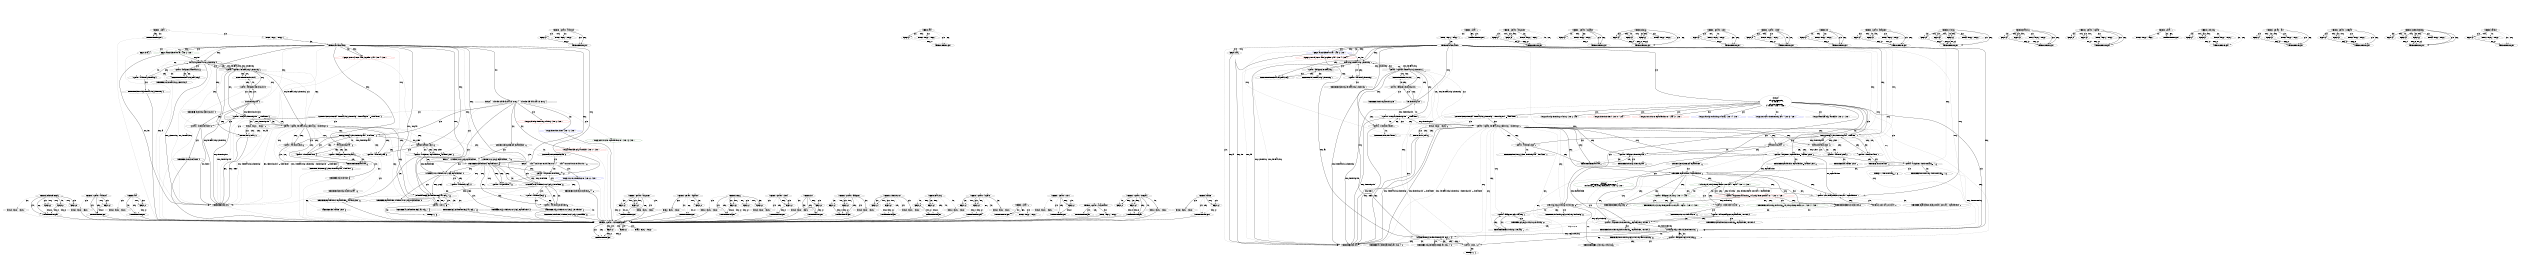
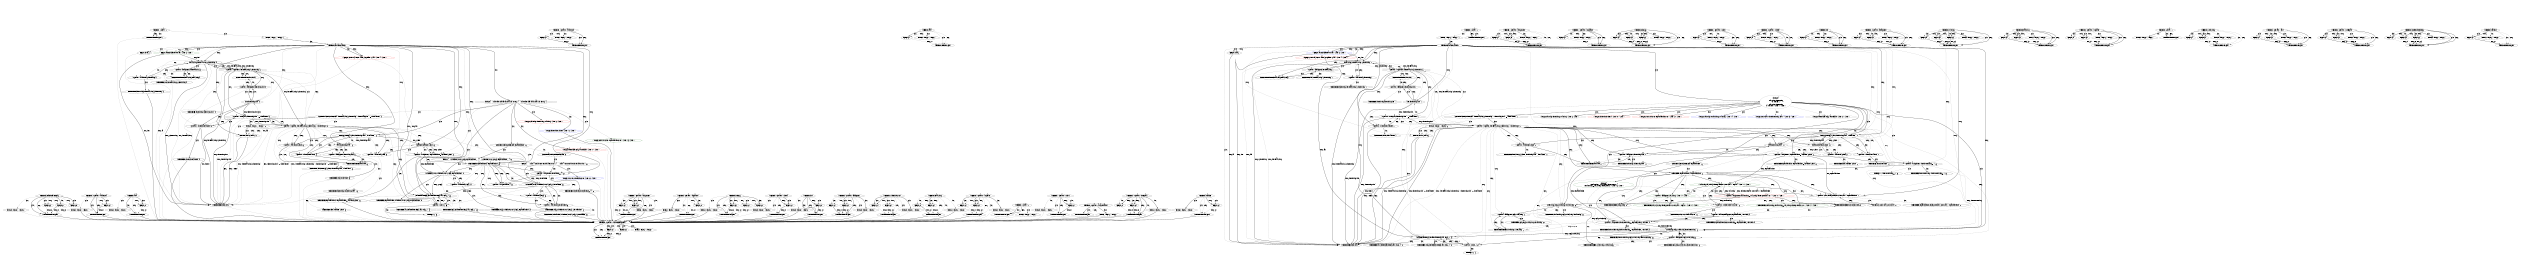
none -> (1682, 245)
